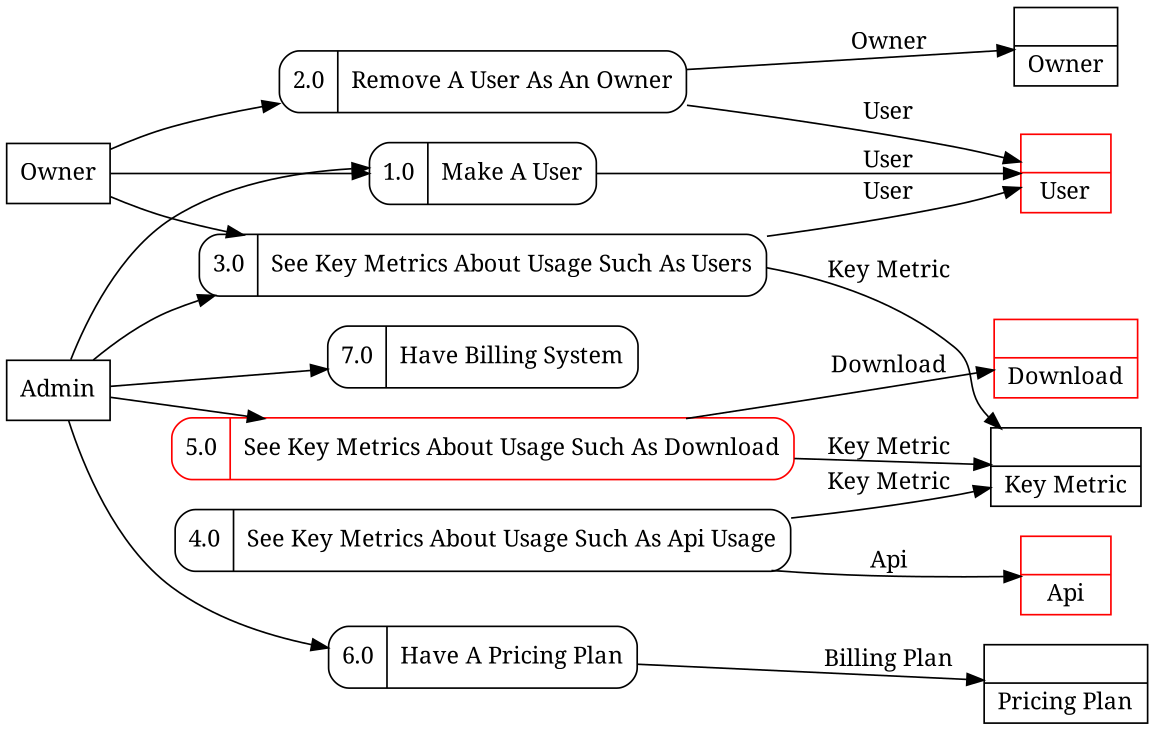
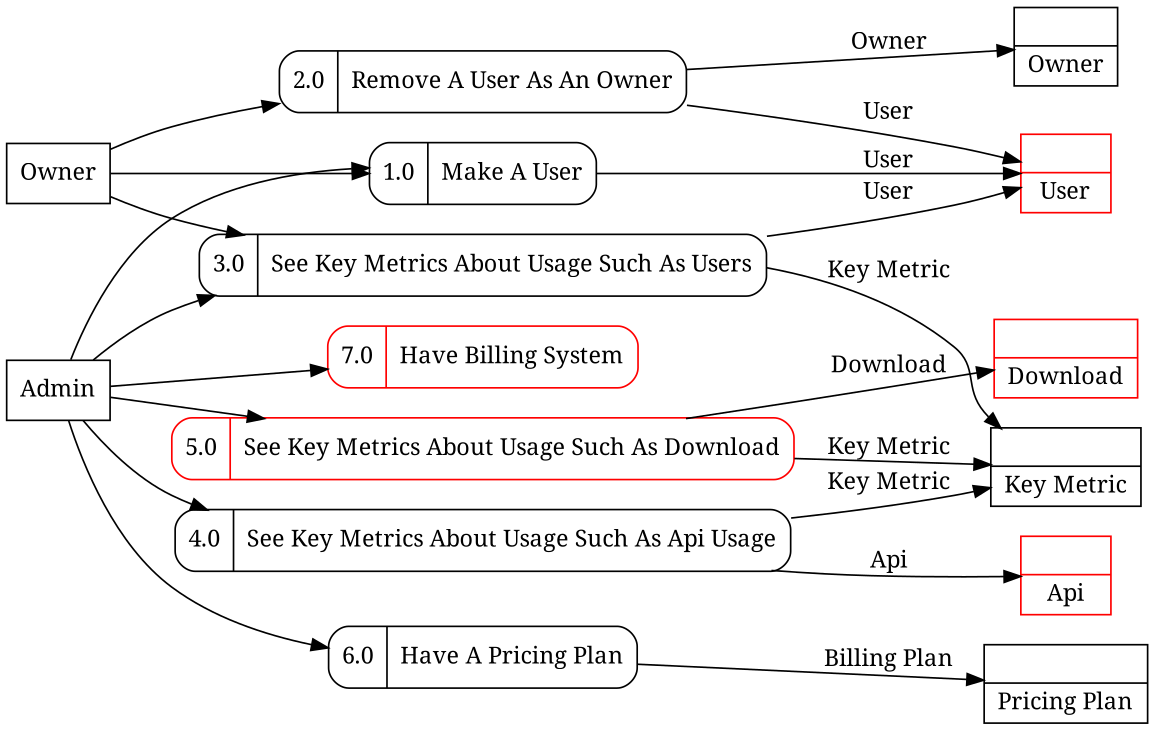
(483, 357) -> (483, 357)
none -> (132, 469)
